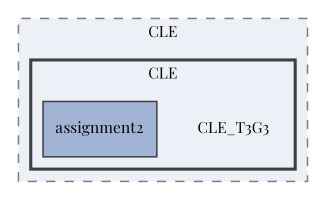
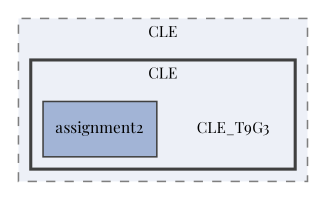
(234, 129) -> (234, 129)
